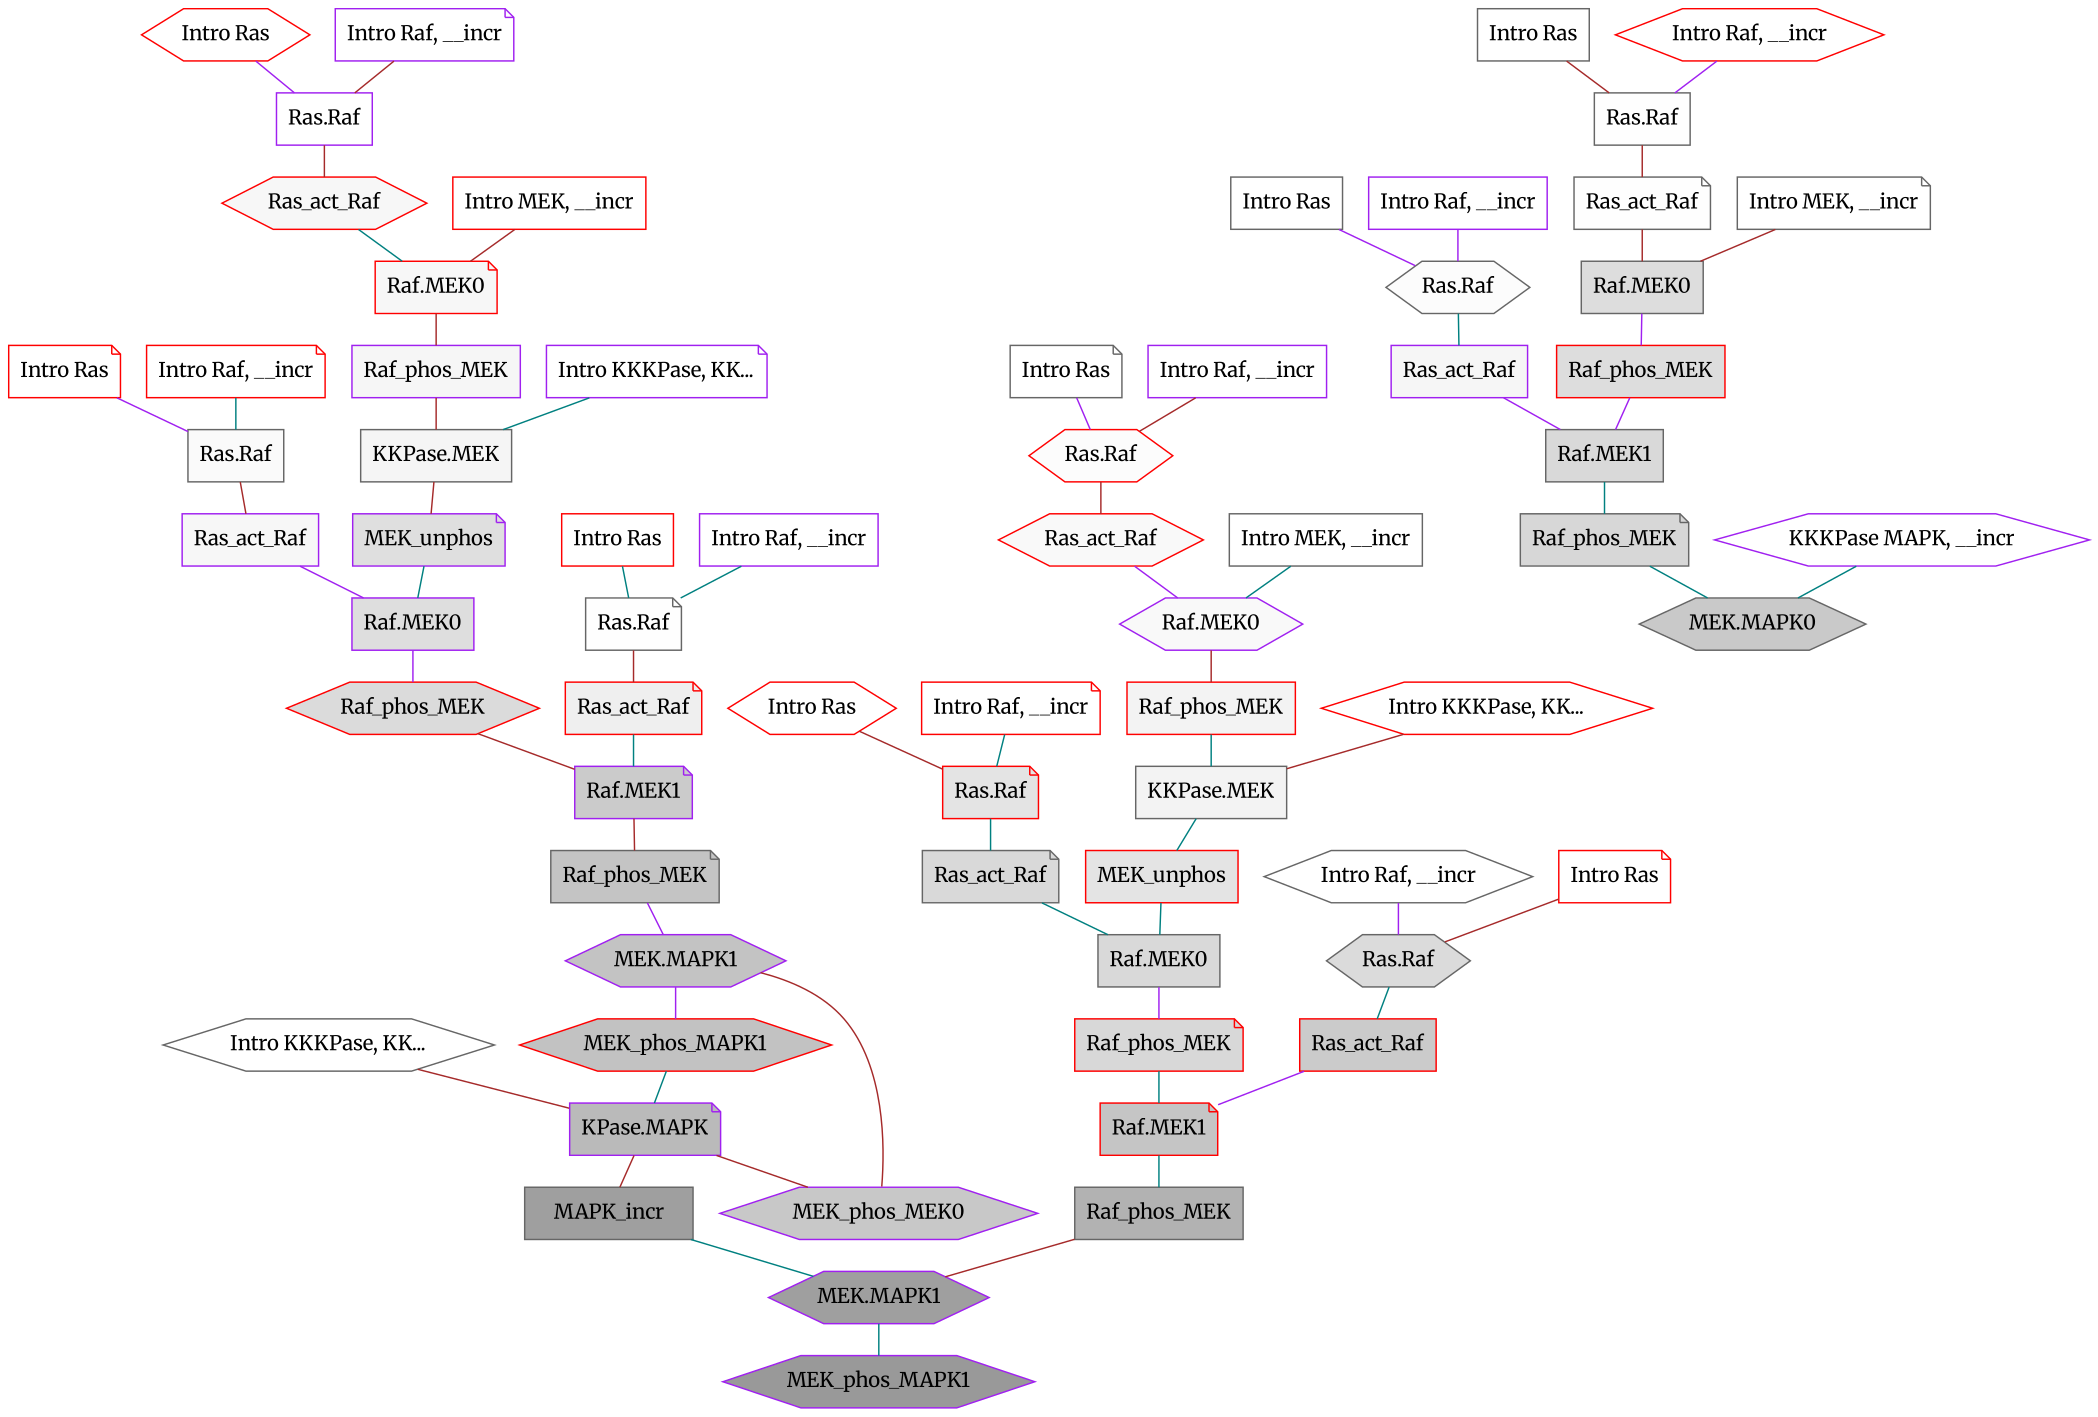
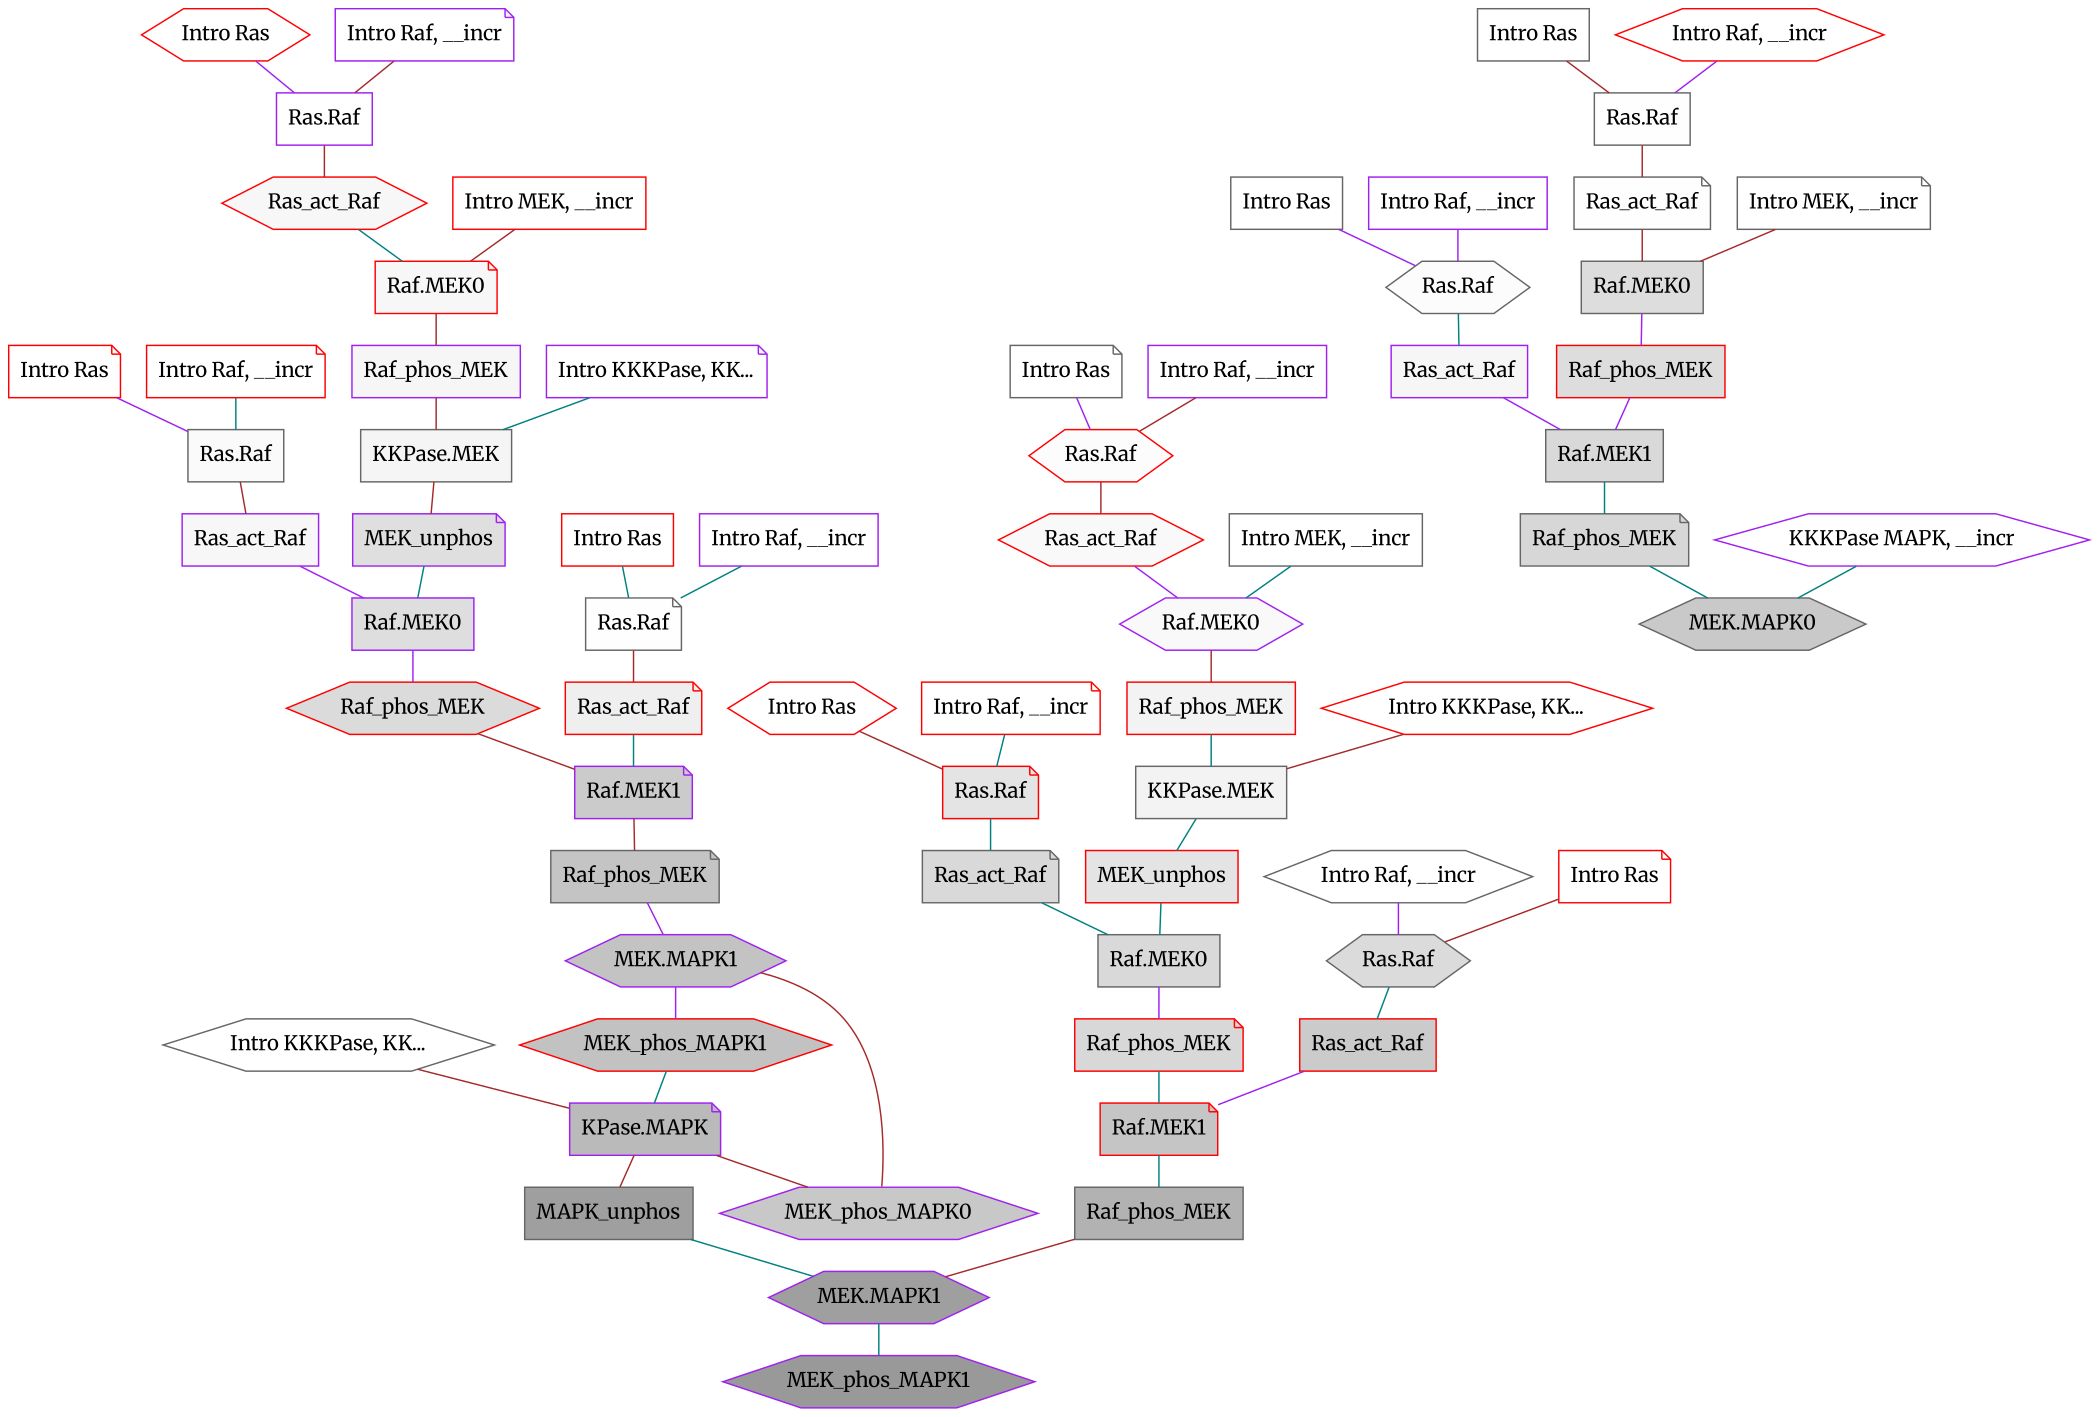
(609, 1213) -> (609, 1213)
(879, 1213) -> (879, 1213)
